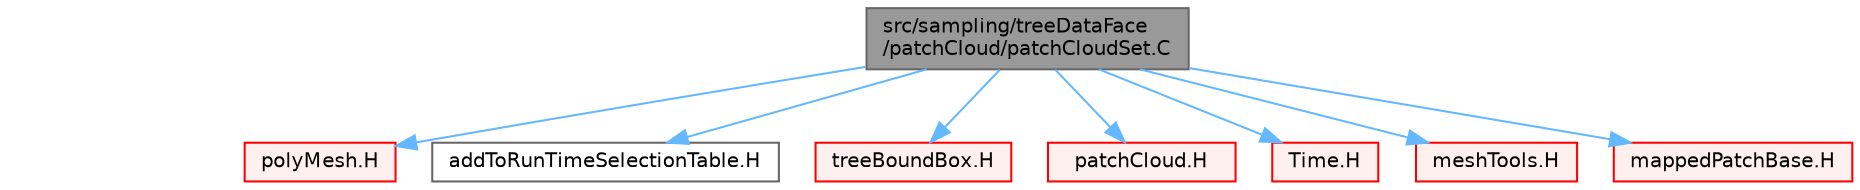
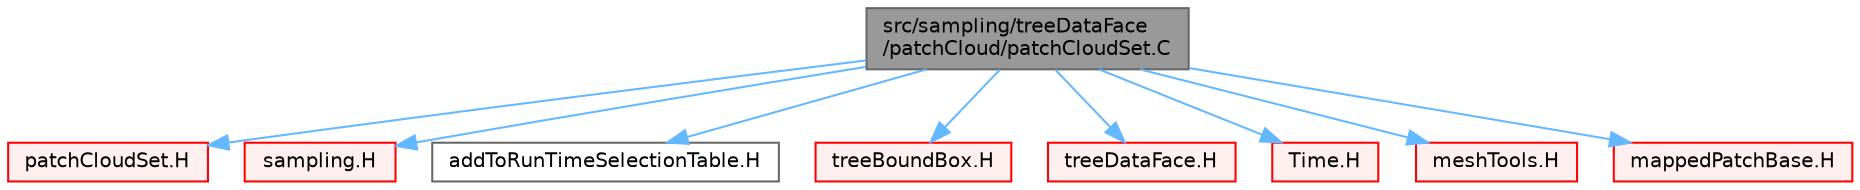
none -> (108, 162)
(320, 162) -> (320, 162)
(1142, 162) -> (1142, 162)
